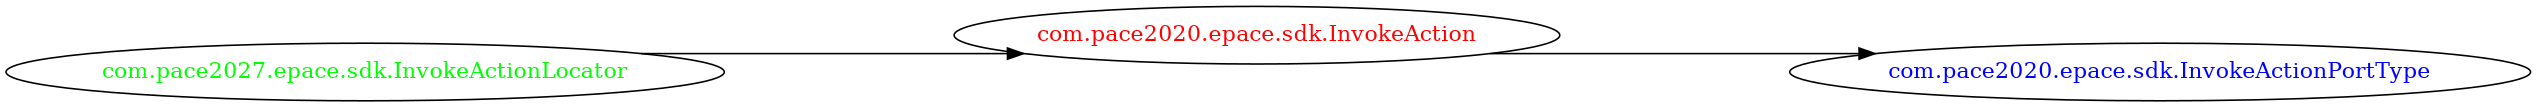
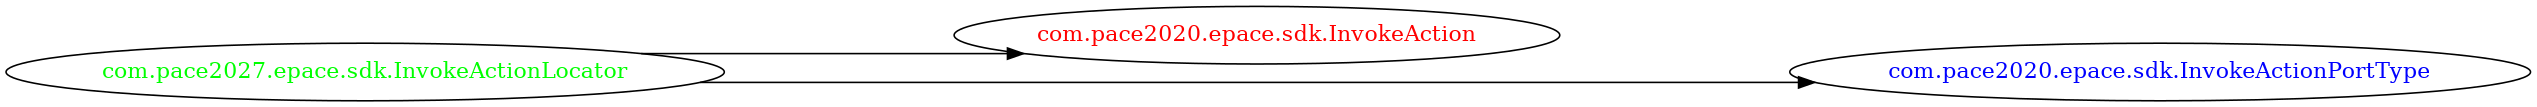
(1675, 54) -> (1249, 82)
